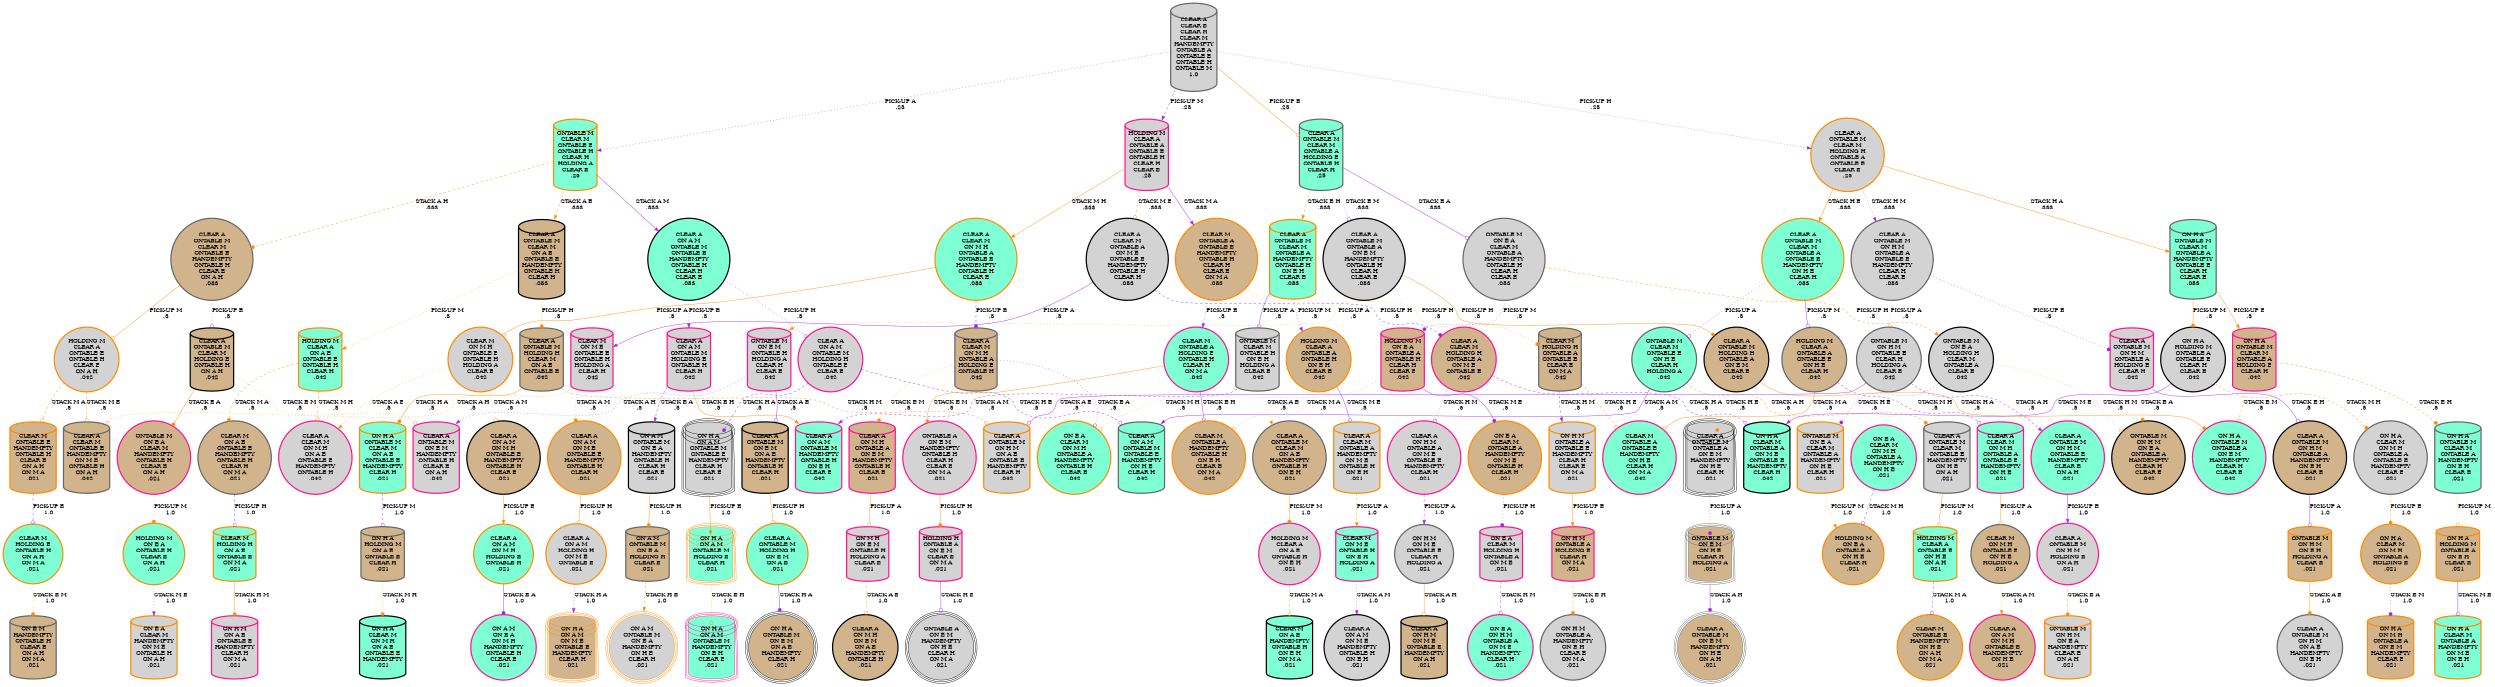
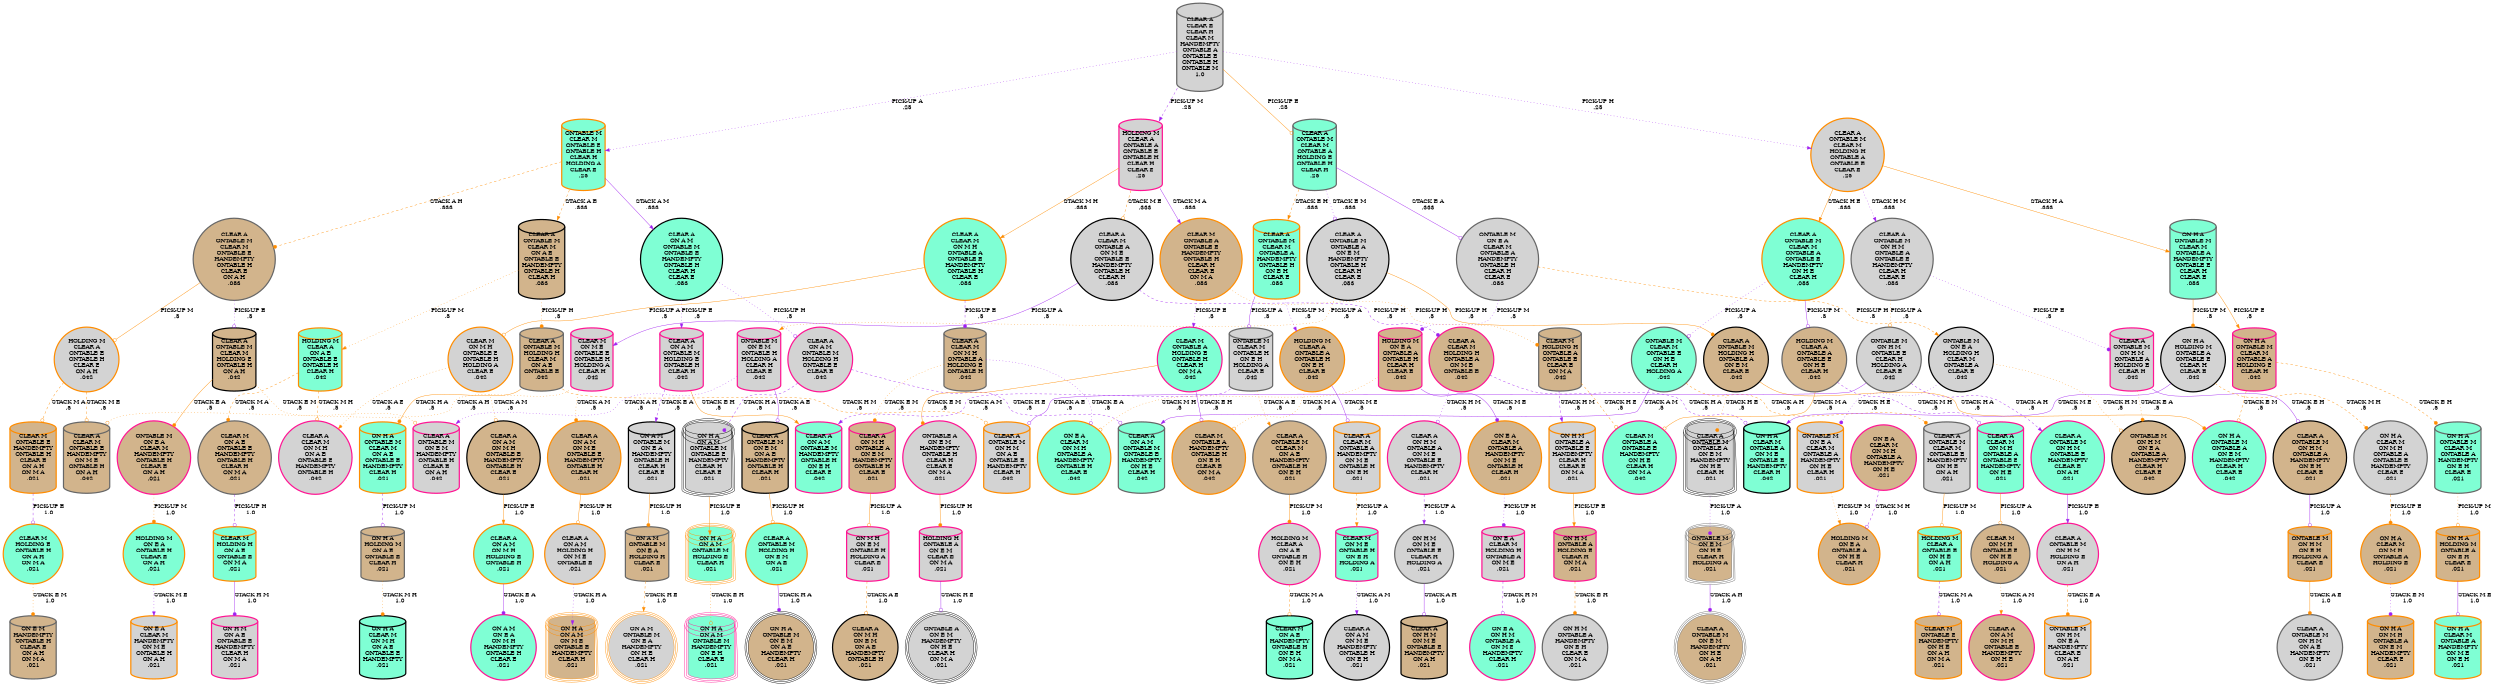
(1884, 458) -> (1884, 458)
(235, 597) -> (235, 597)
(1424, 598) -> (1424, 598)
(1930, 647) -> (1938, 647)
